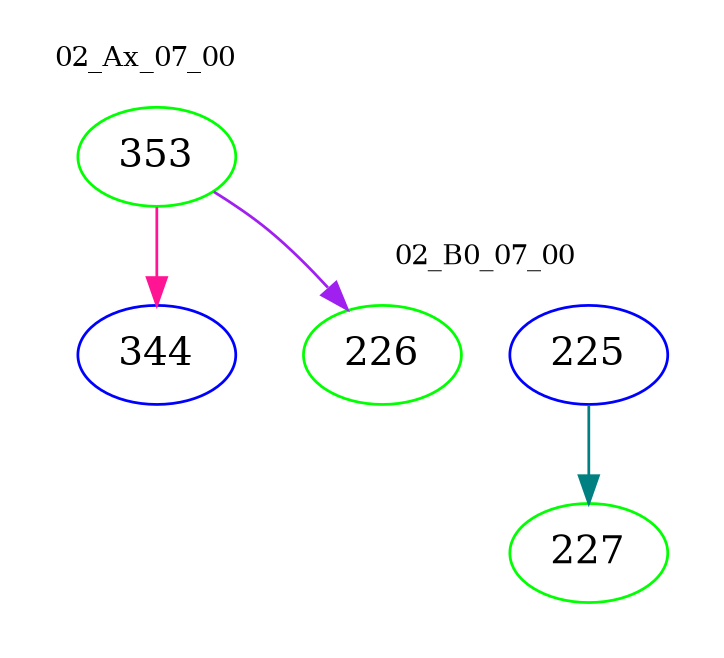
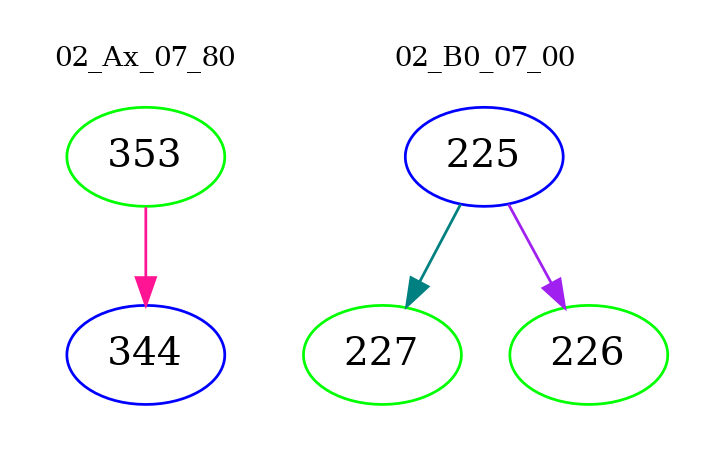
(146, 59) -> (146, 59)
(299, 258) -> (530, 244)
